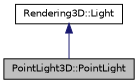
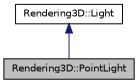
(69, 69) -> (69, 69)
